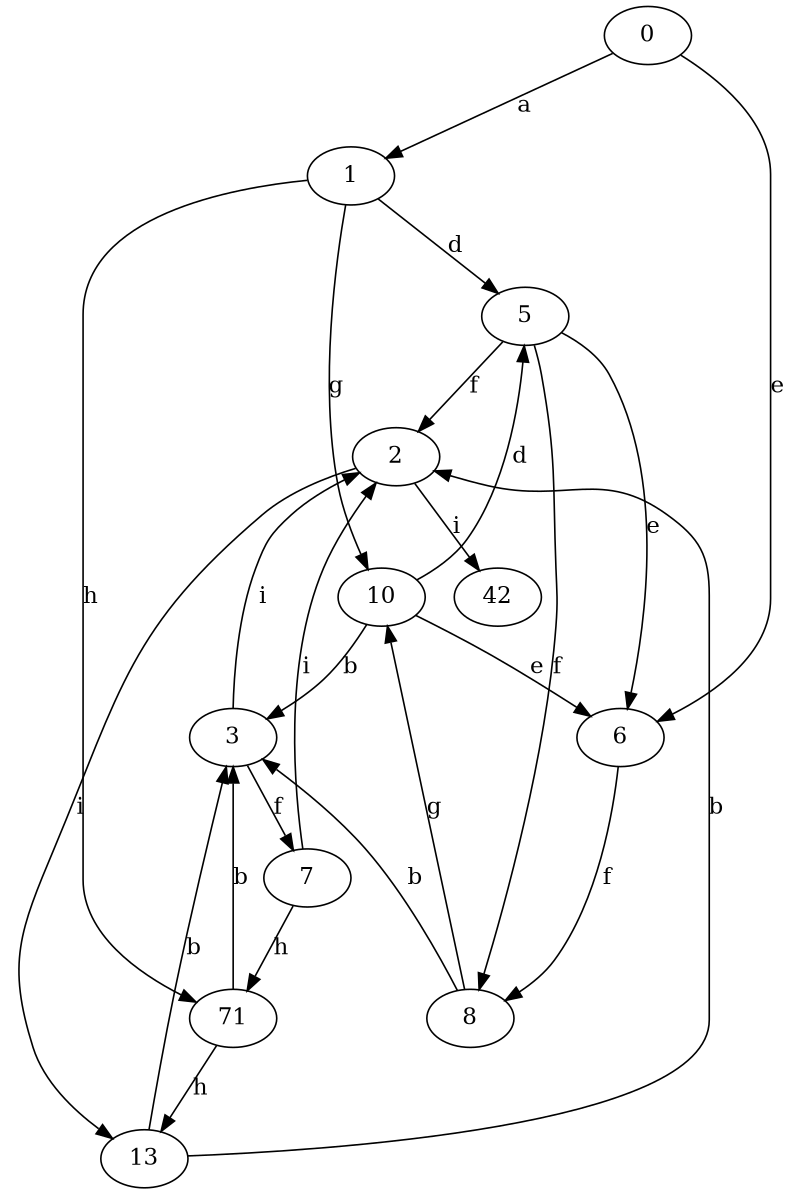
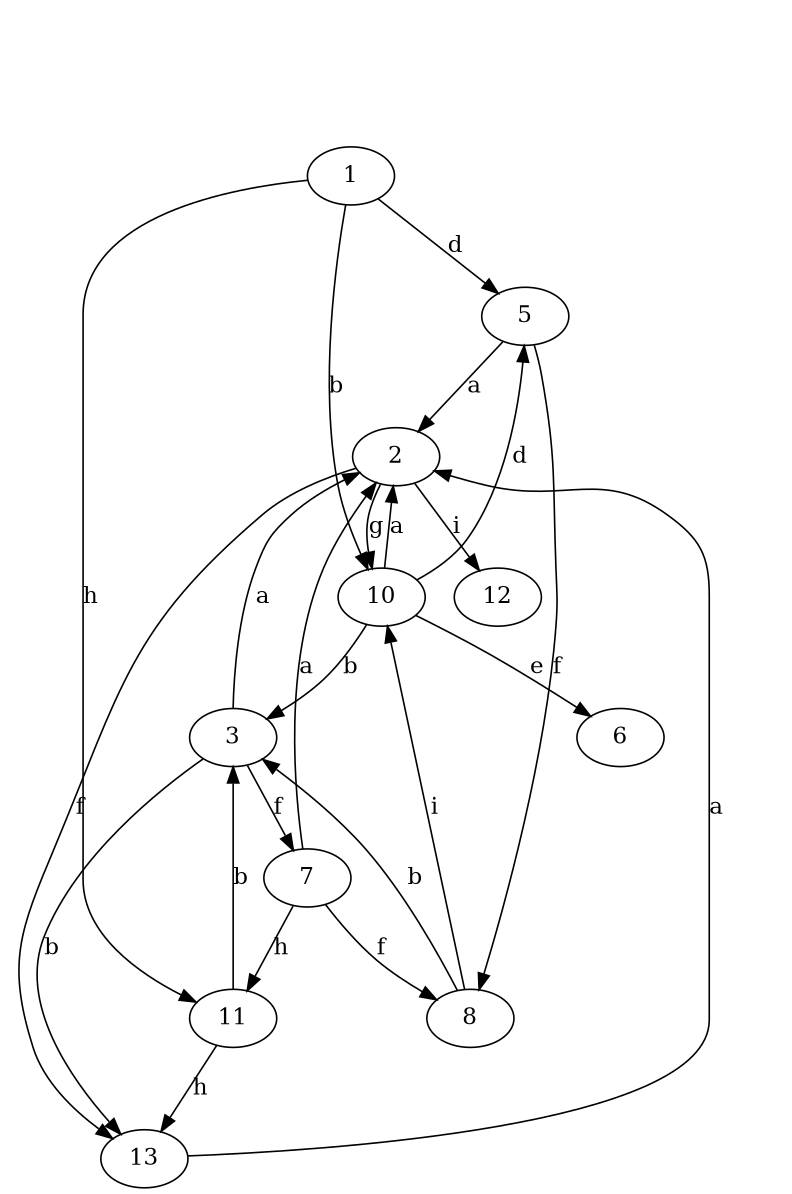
(648, 36) -> none
(336, 387) -> (336, 387)
(474, 387) -> (474, 387)
(643, 490) -> none
none -> (368, 517)
none -> (388, 535)
(263, 597) -> (263, 597)
(498, 597) -> (498, 597)
(307, 667) -> (307, 667)
(81, 808) -> (81, 808)
(435, 808) -> (435, 808)
(717, 808) -> (717, 808)
(590, 890) -> (369, 954)
(182, 956) -> (52, 921)
(233, 1018) -> (233, 1018)
